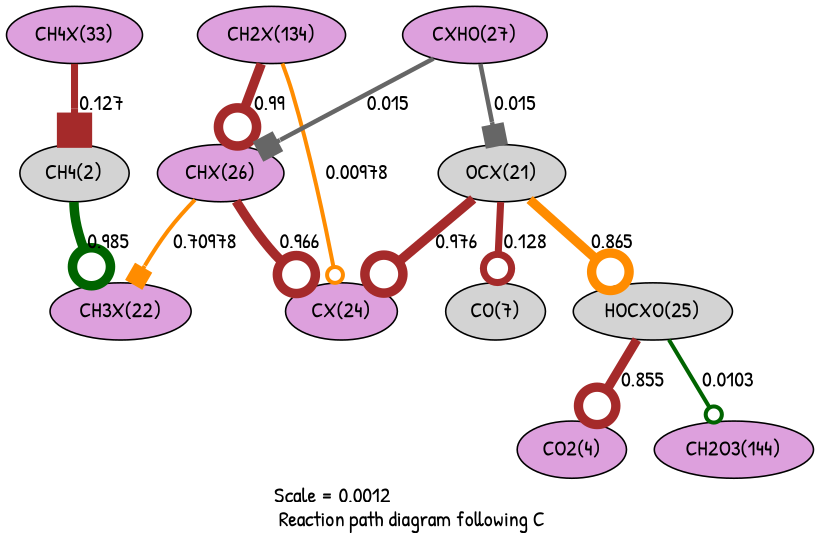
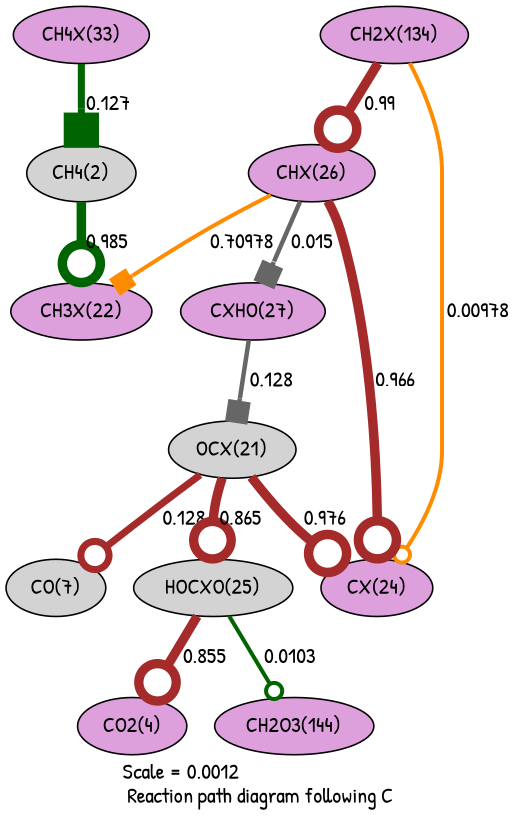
(75, 86) -> (81, 86)
(357, 99) -> (287, 231)
(513, 104) -> (270, 381)
(563, 229) -> (216, 499)
